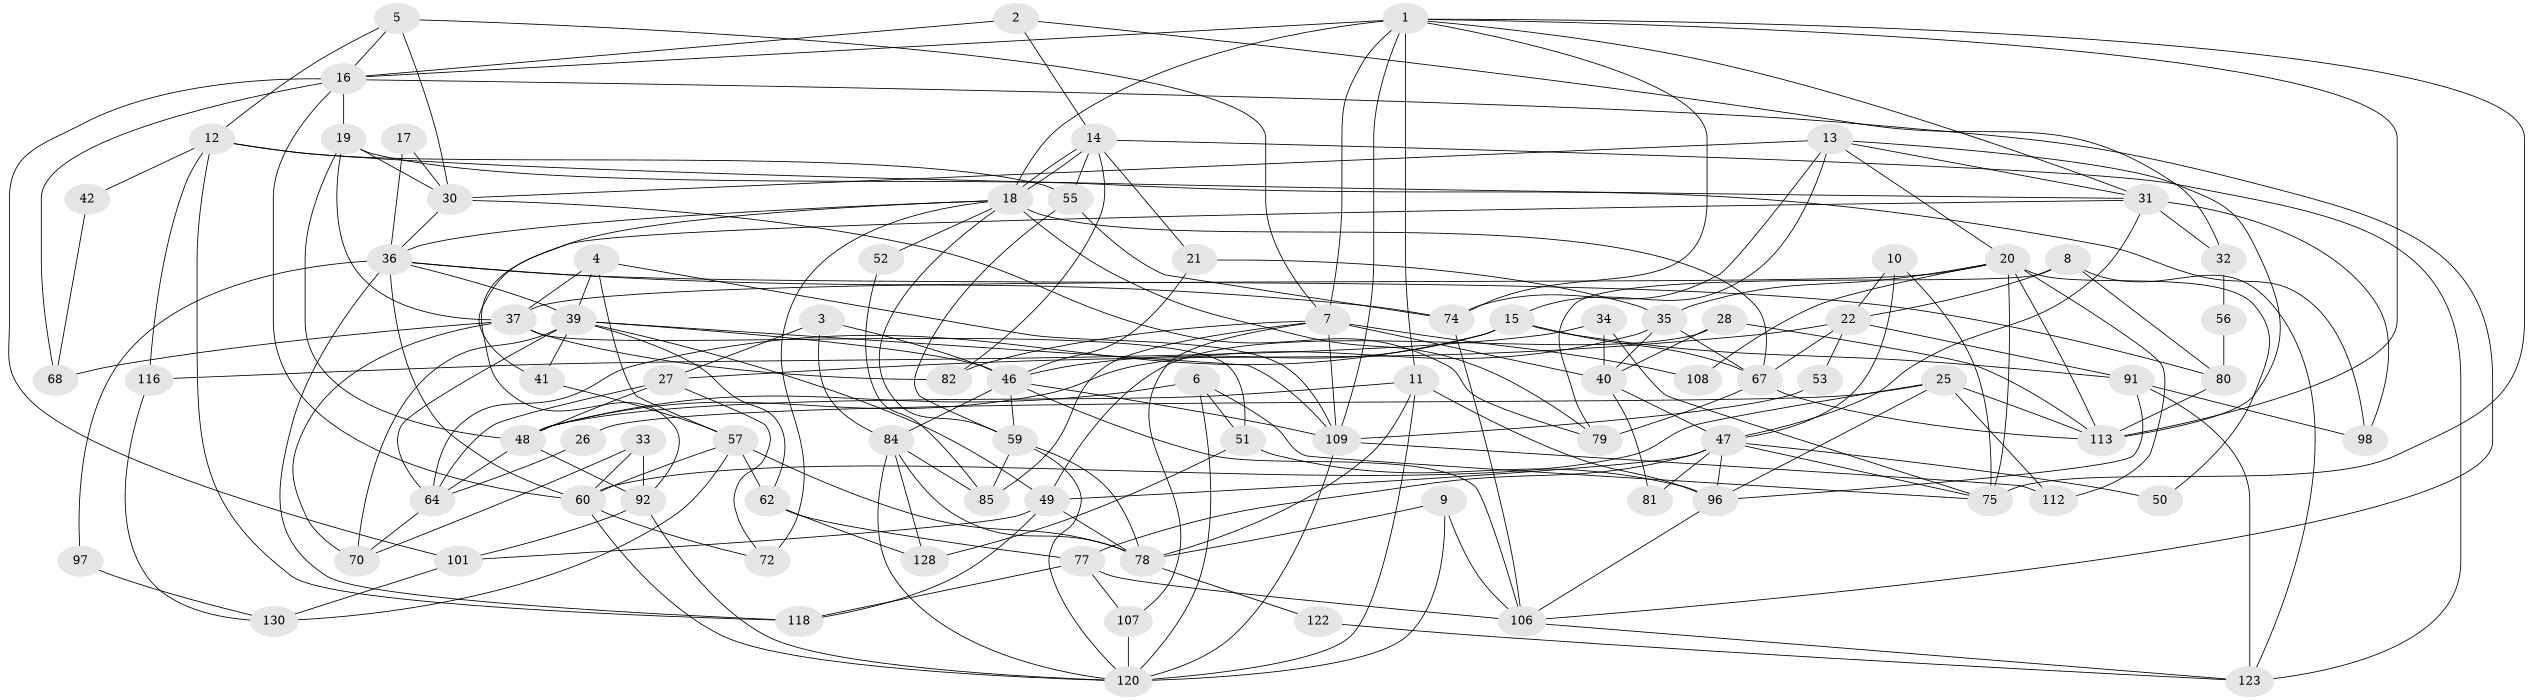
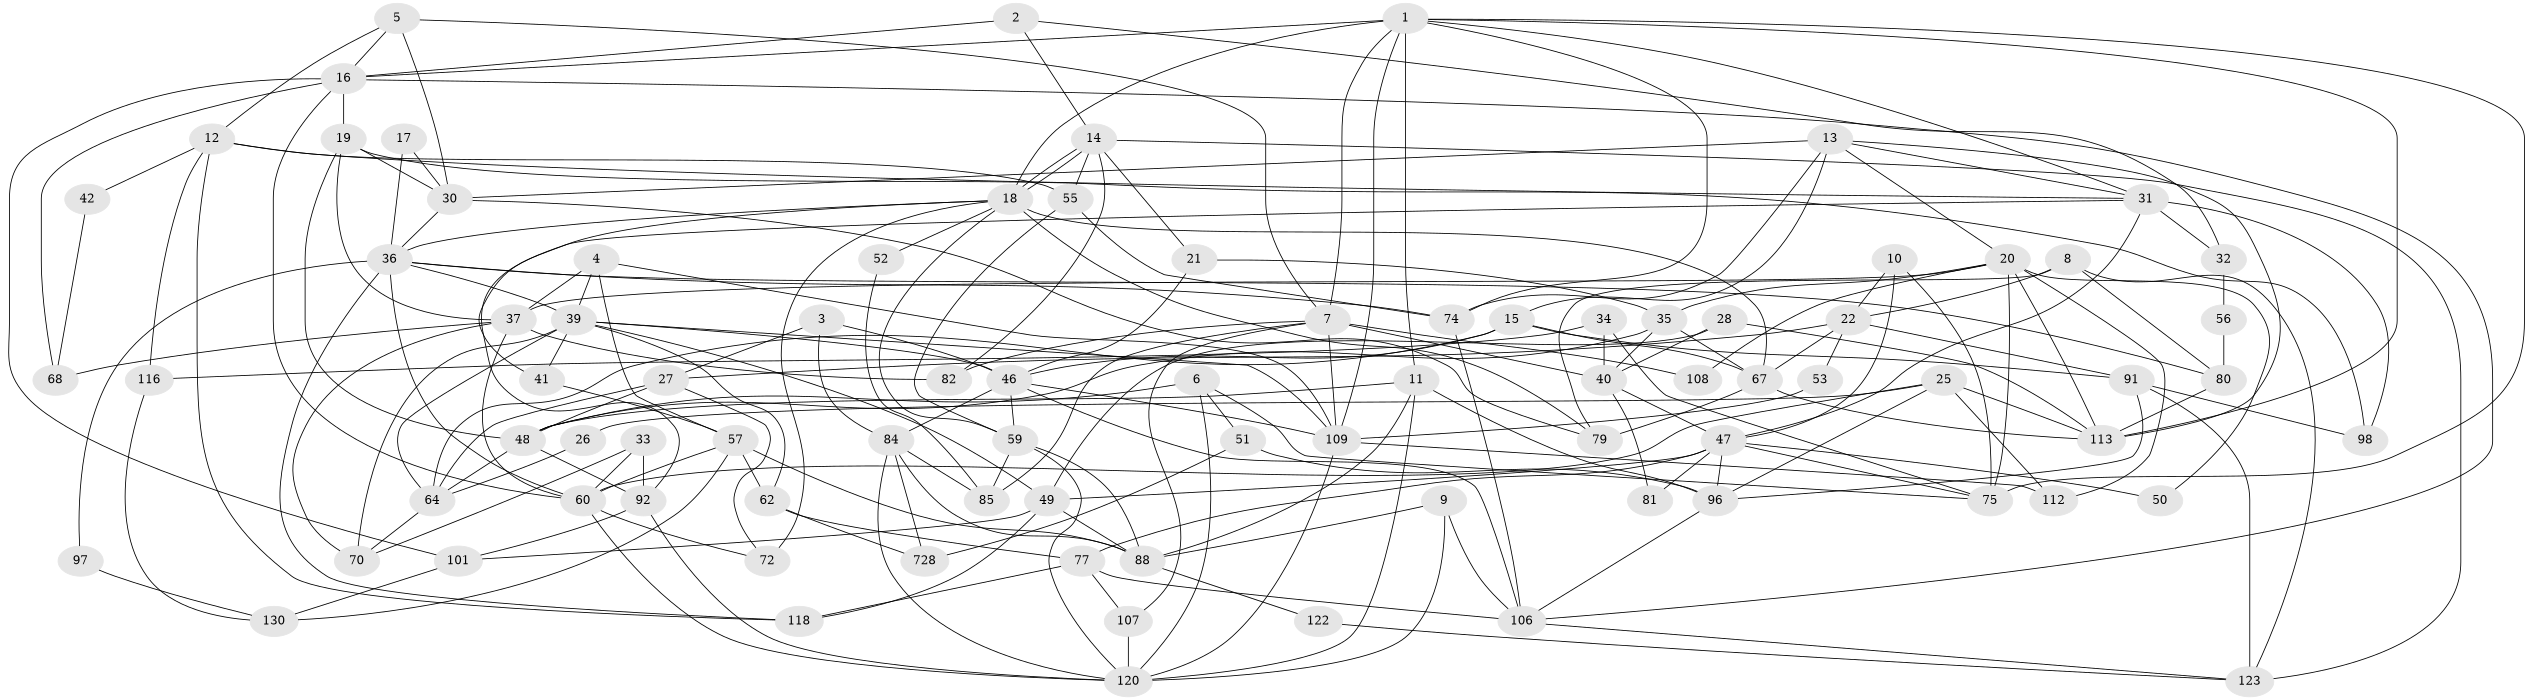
(1027, 340) -> (483, 424)
(925, 561) -> (925, 561)
(1143, 561) -> (1143, 561)
